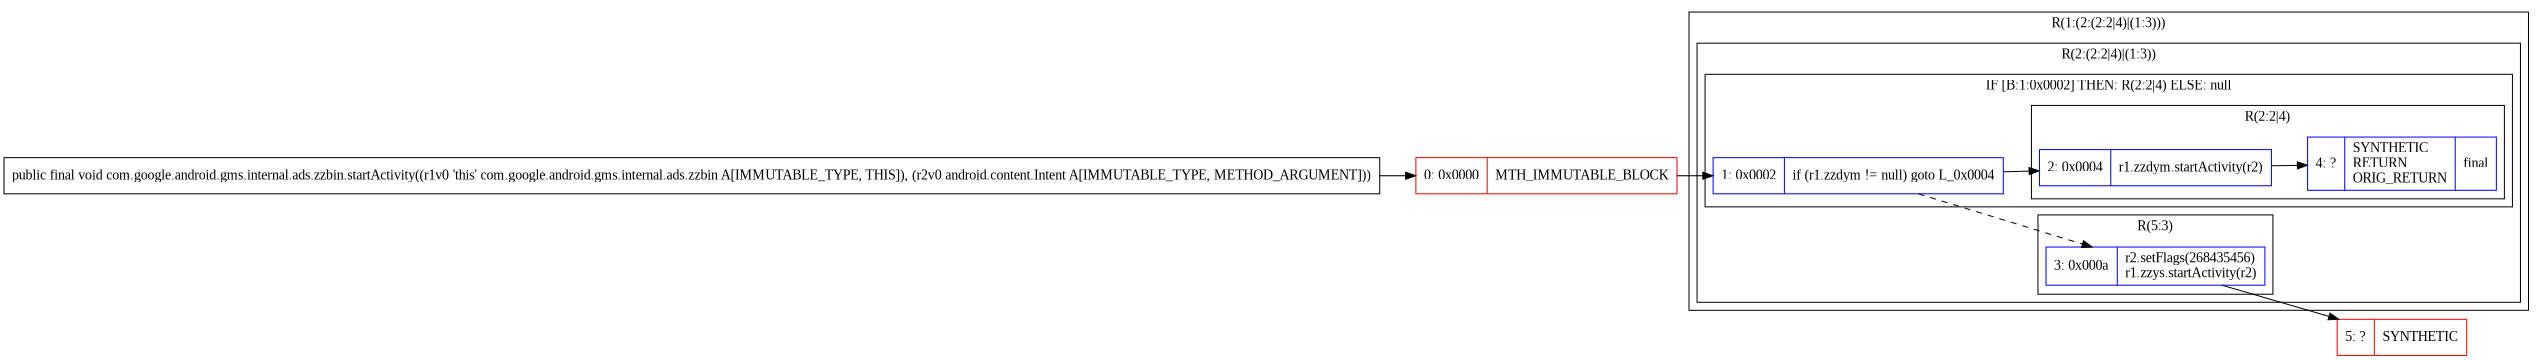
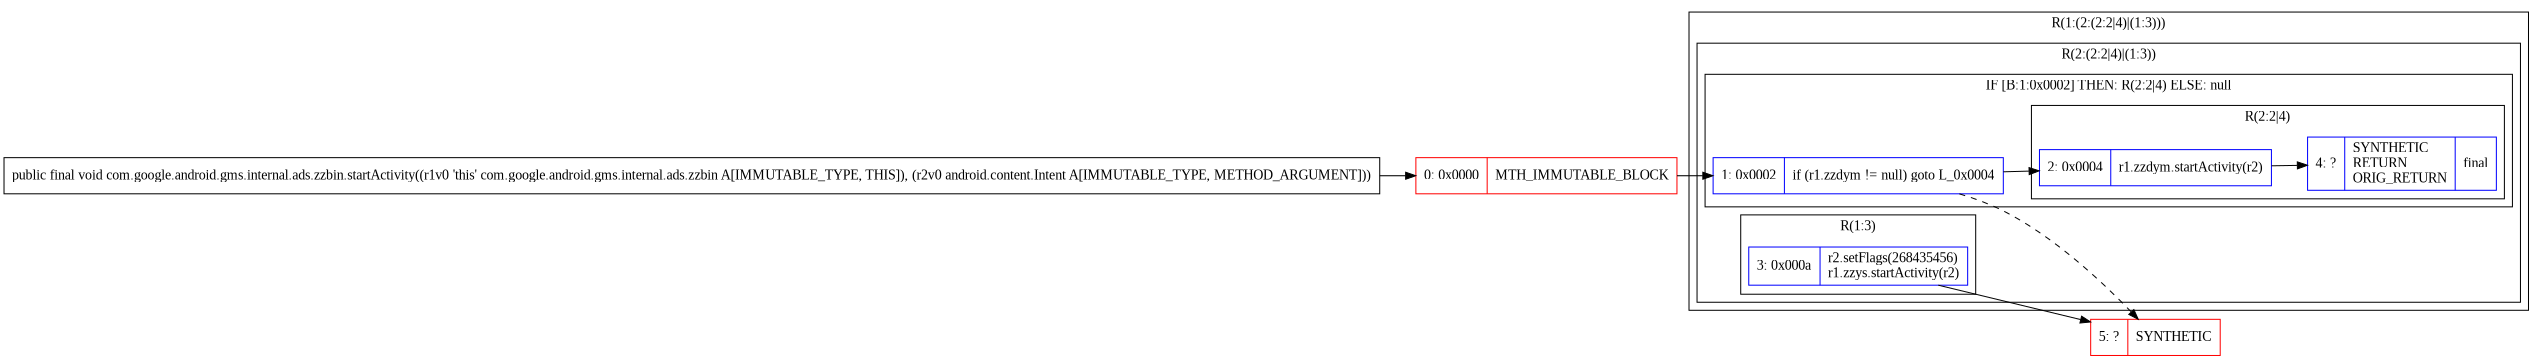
(2000, 219) -> (2052, 242)
(2155, 226) -> (1858, 226)
